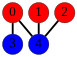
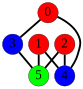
none -> (39, 76)
